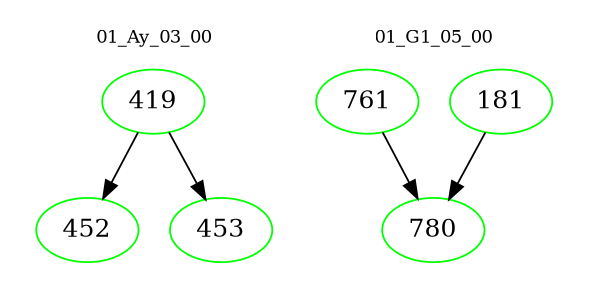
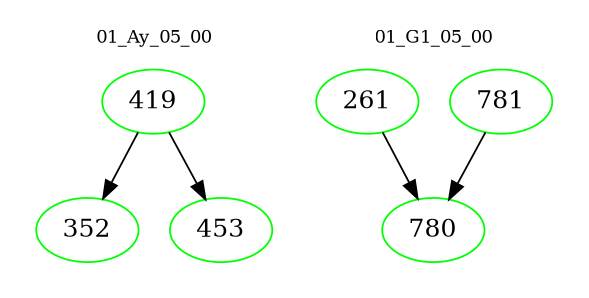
(154, 38) -> (154, 38)
(367, 102) -> (367, 102)
(501, 102) -> (501, 102)
(87, 230) -> (87, 230)
